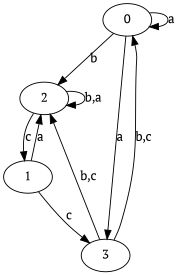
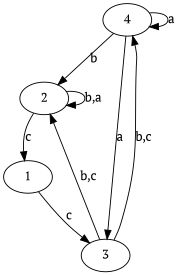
(127, 20) -> (127, 20)
(35, 142) -> none
